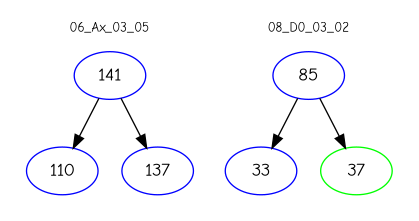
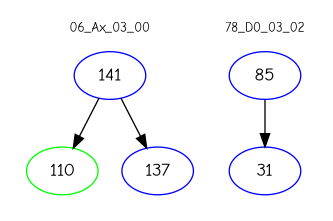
(110, 28) -> (110, 28)
(309, 28) -> (266, 28)
(62, 171) -> (62, 171)
(261, 171) -> (265, 171)
(356, 171) -> none
